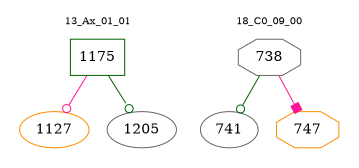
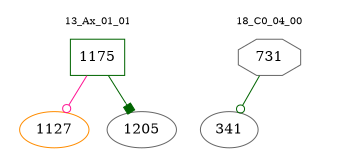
(269, 22) -> (269, 22)
(269, 57) -> (269, 57)
(117, 89) -> (117, 89)
(229, 130) -> (229, 130)
(308, 130) -> none
